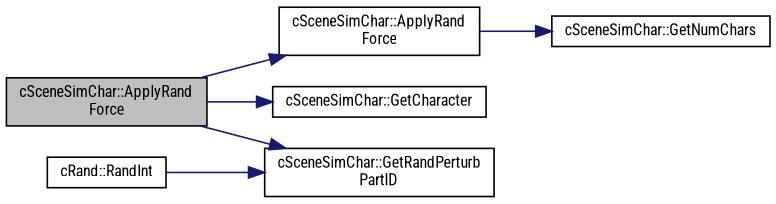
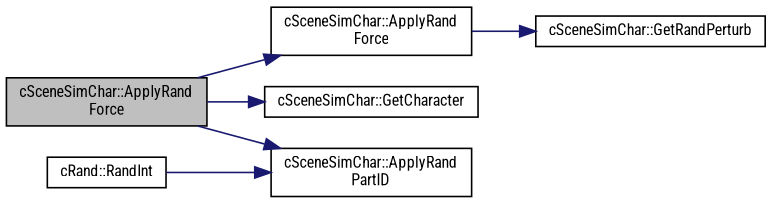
(661, 31) -> (650, 31)
(379, 172) -> (371, 172)
